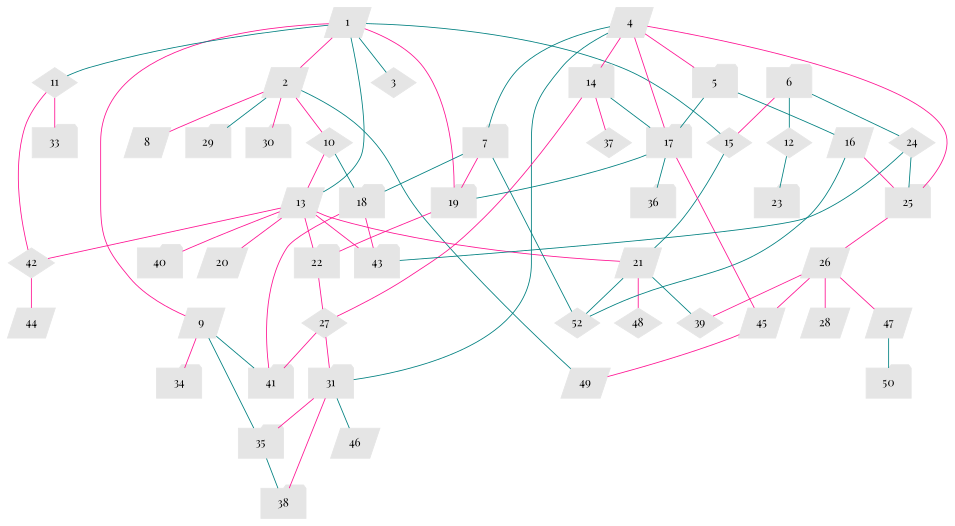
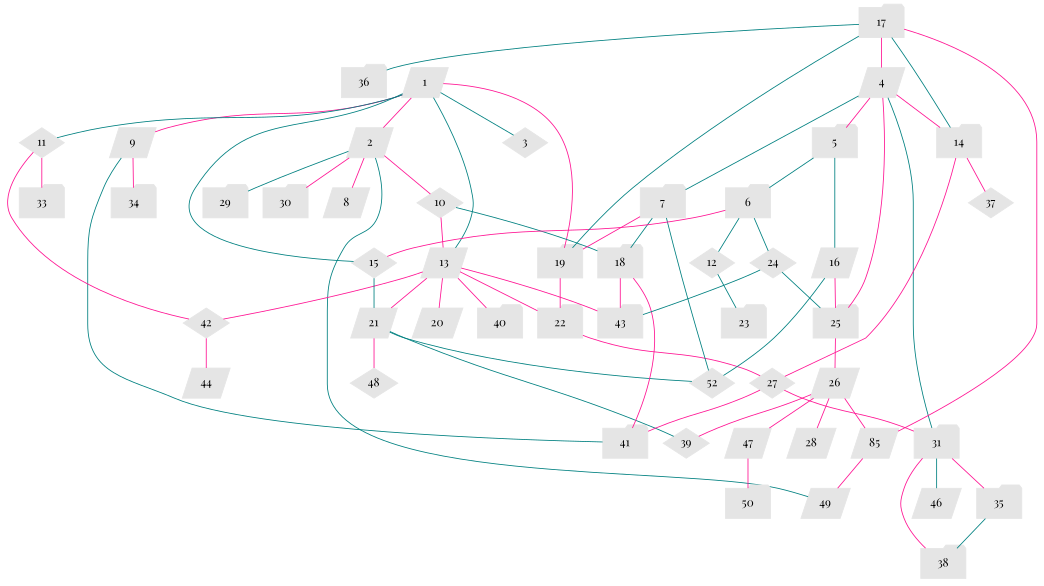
(690, 116) -> (791, 173)
(762, 323) -> (875, 443)
(889, 353) -> (748, 473)
(231, 383) -> none
